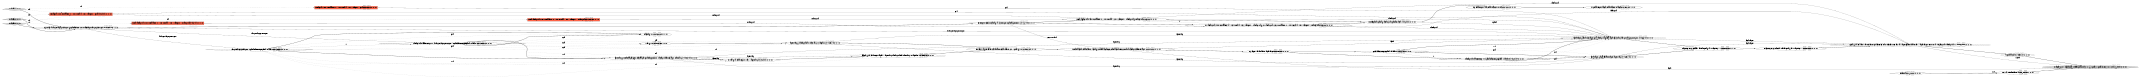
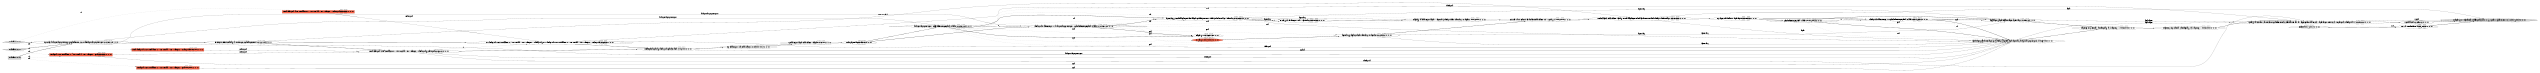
(14, 9) -> (14, 58)
none -> (859, 43)
(656, 44) -> (1208, 40)
